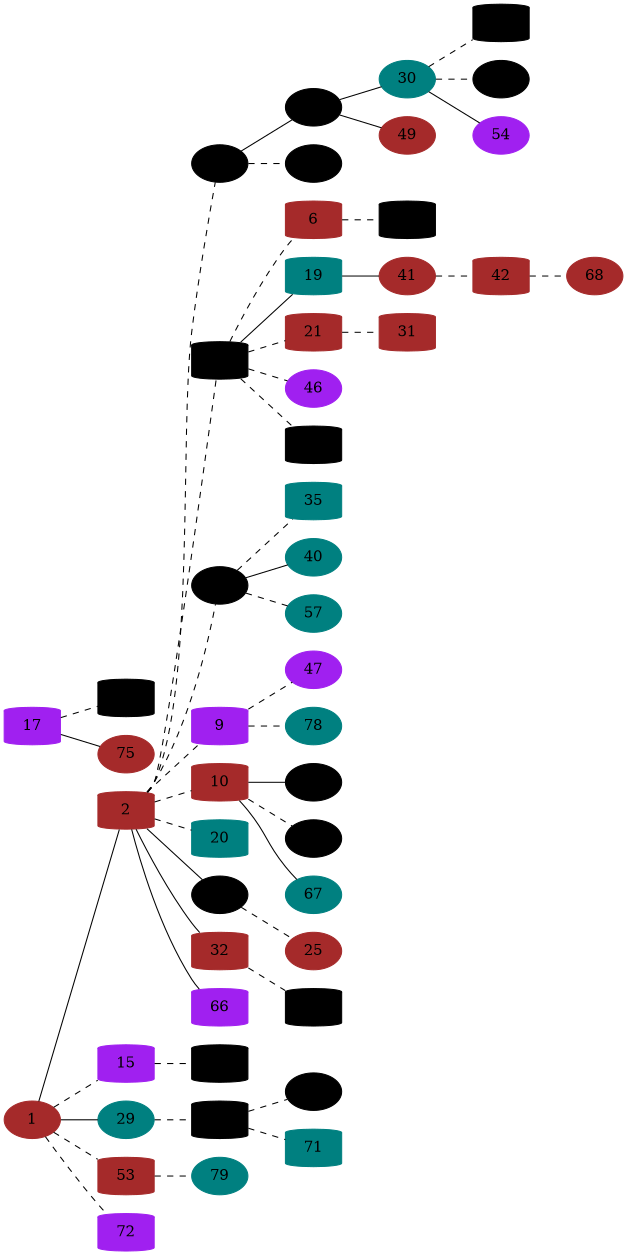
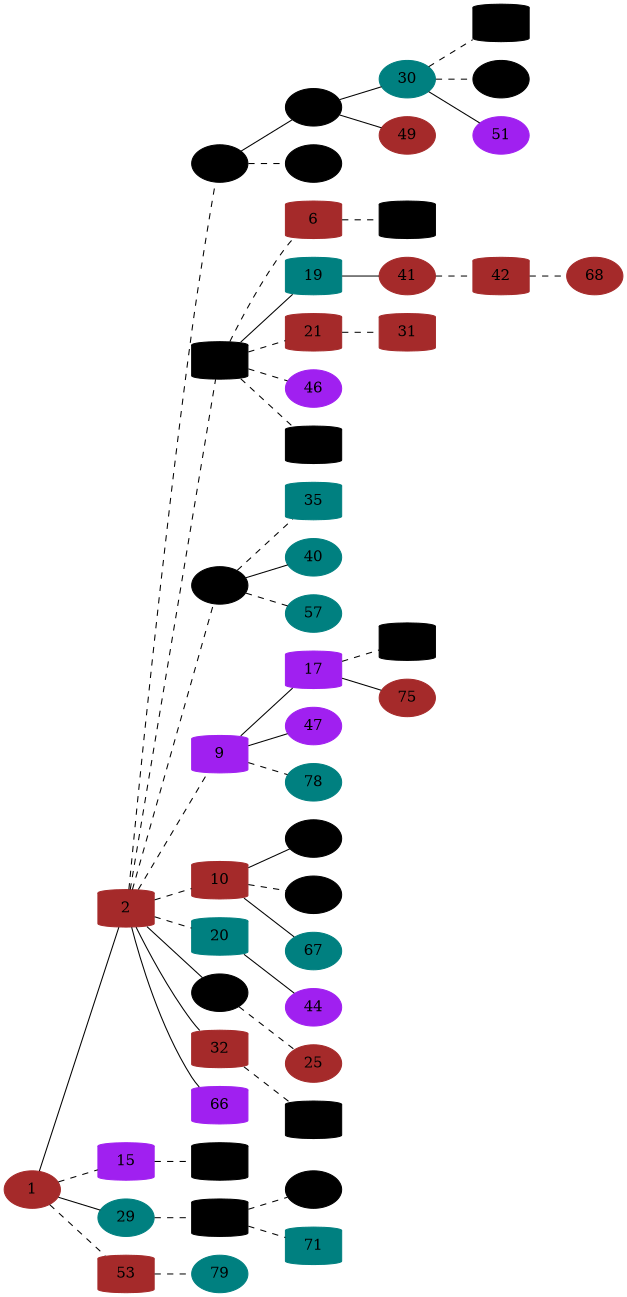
(501, 135) -> (501, 135)
(270, 696) -> (268, 740)
none -> (267, 712)
none -> (314, 1007)
(126, 1232) -> none
